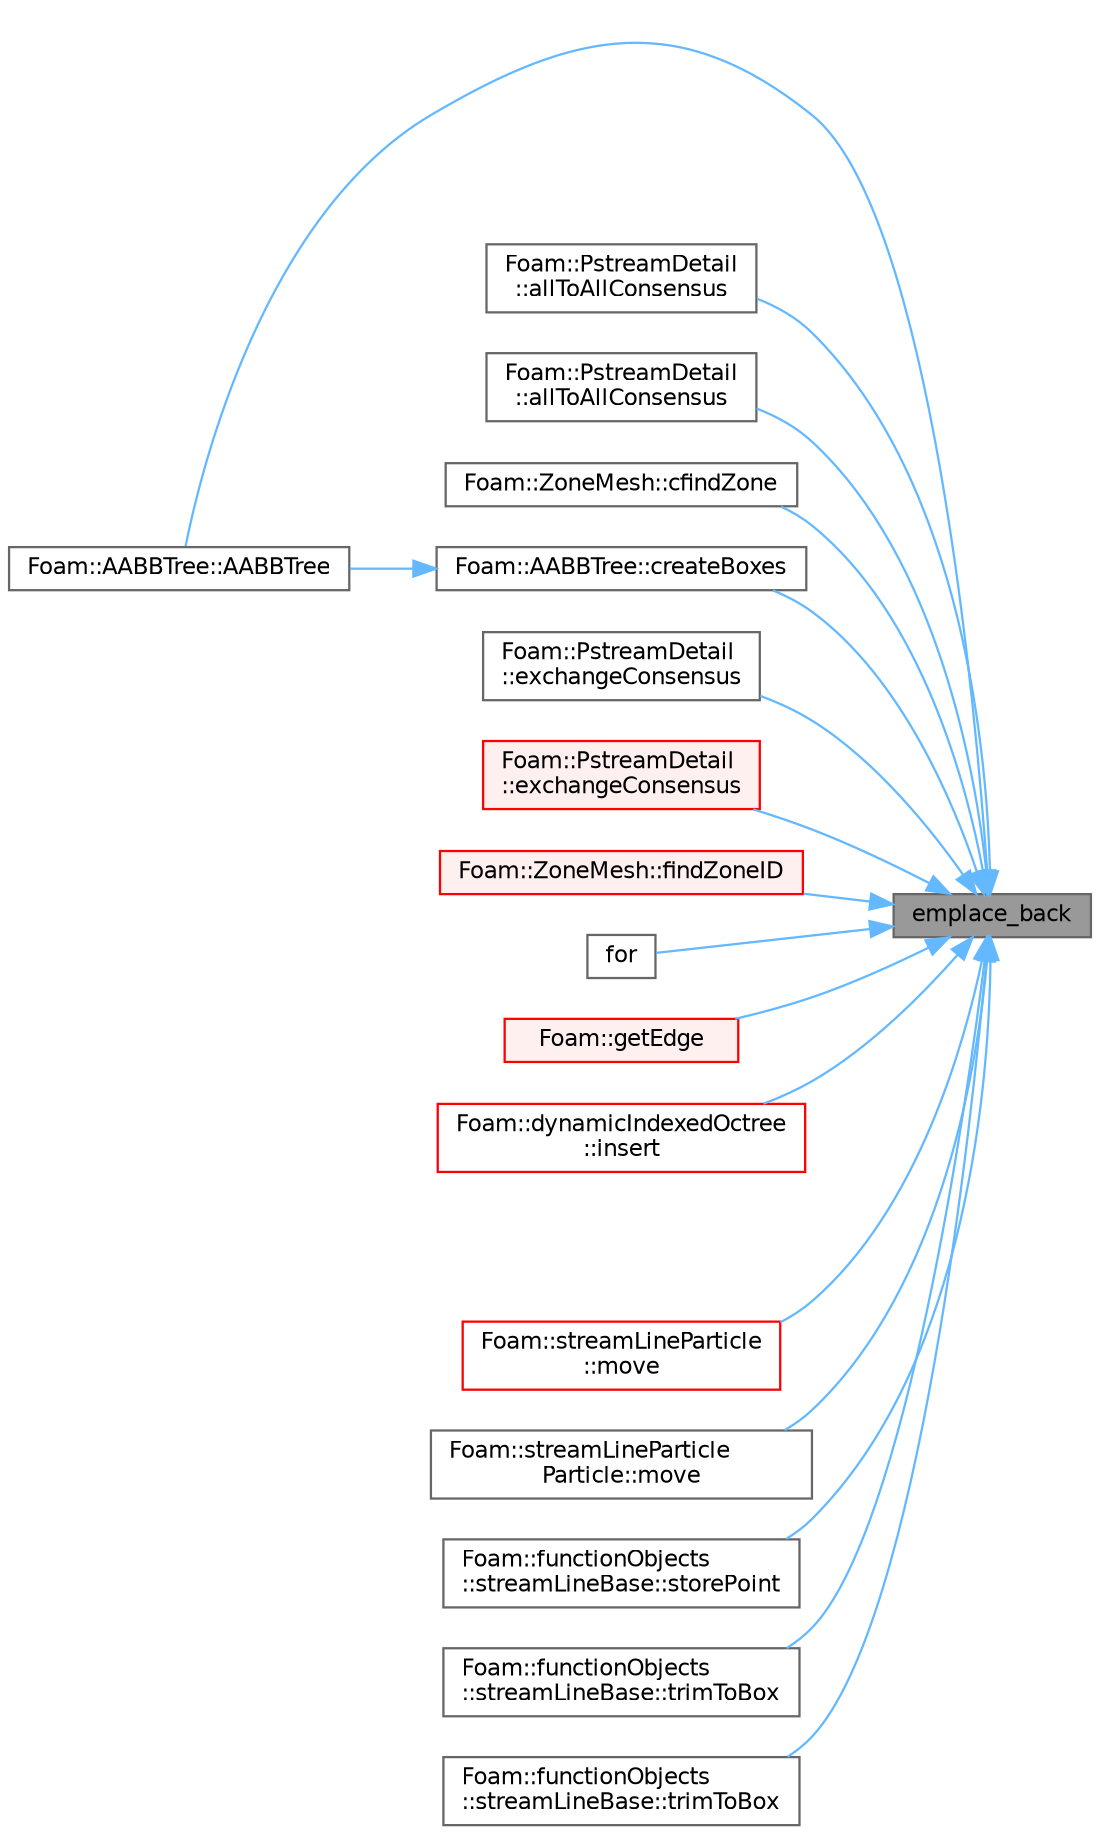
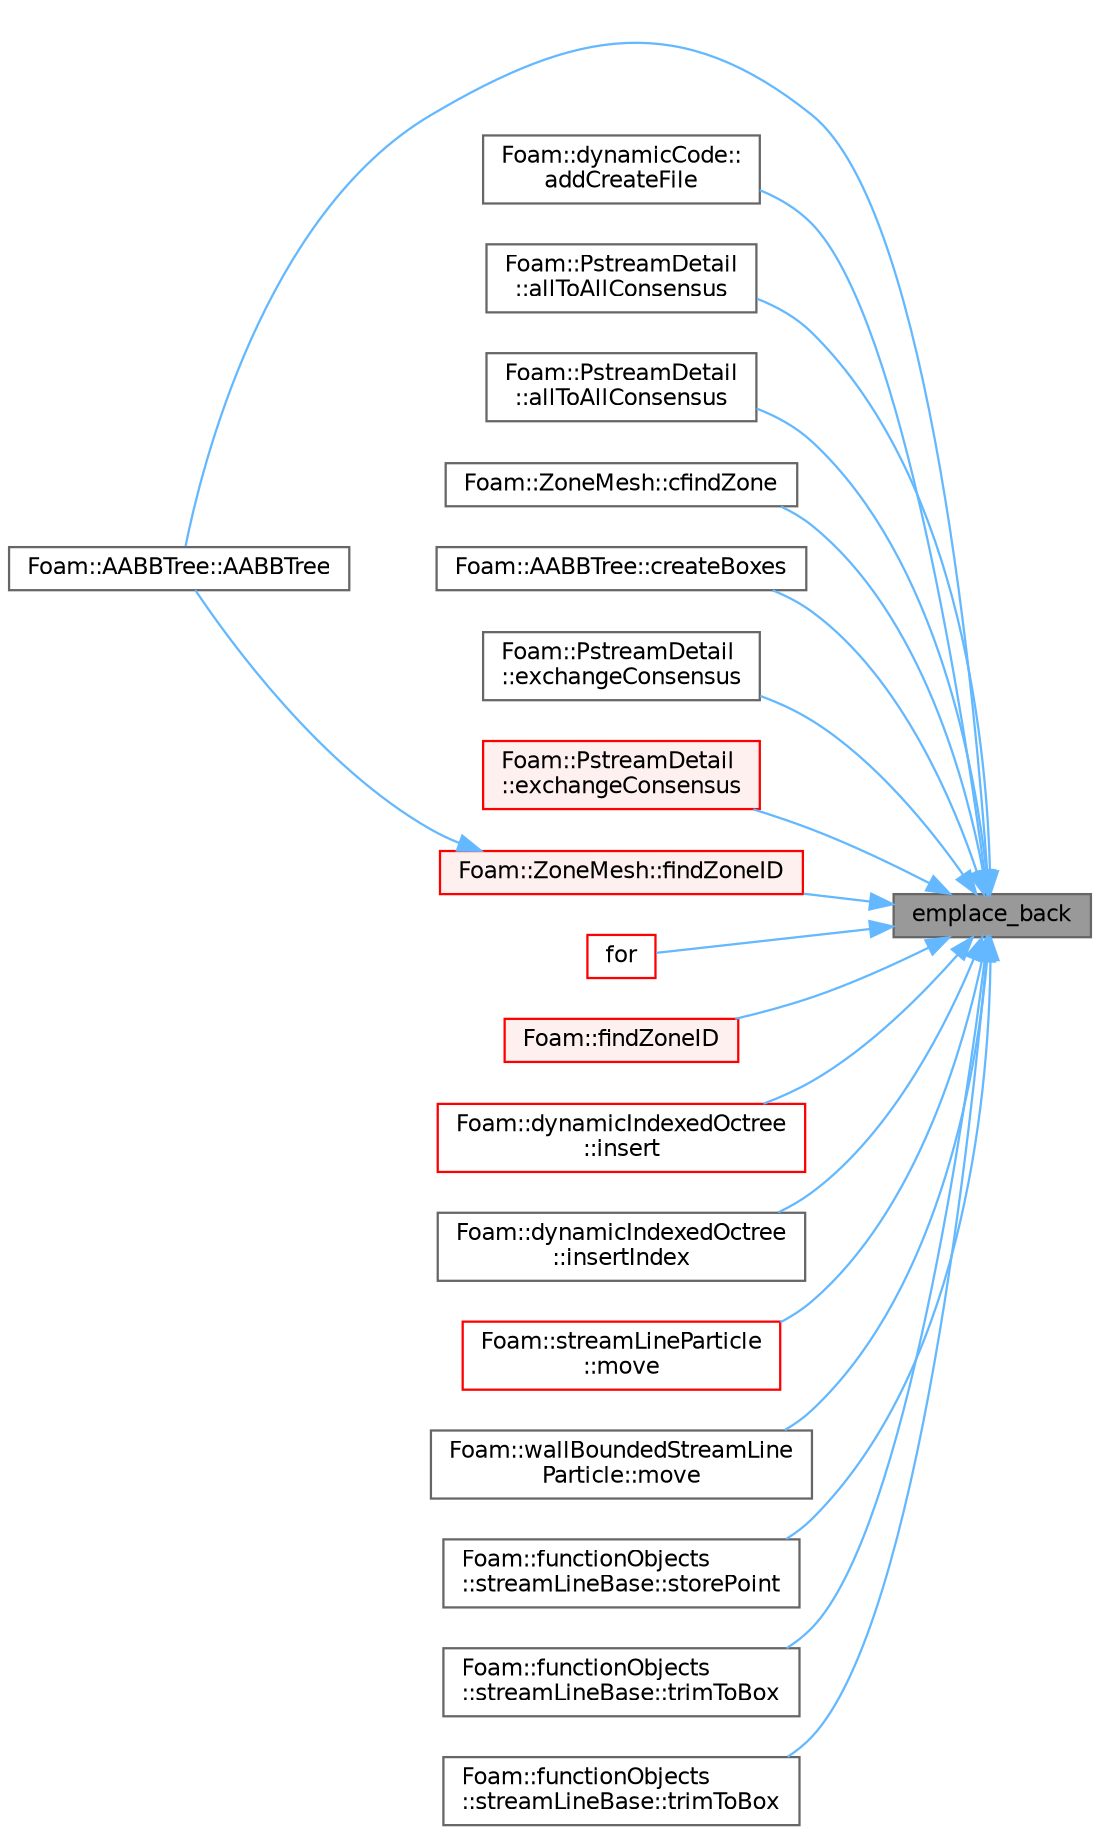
none -> (621, 169)
(382, 569) -> (311, 734)
(621, 956) -> (621, 956)
(621, 1040) -> (621, 1040)
none -> (621, 1247)
(621, 1465) -> (621, 1465)
